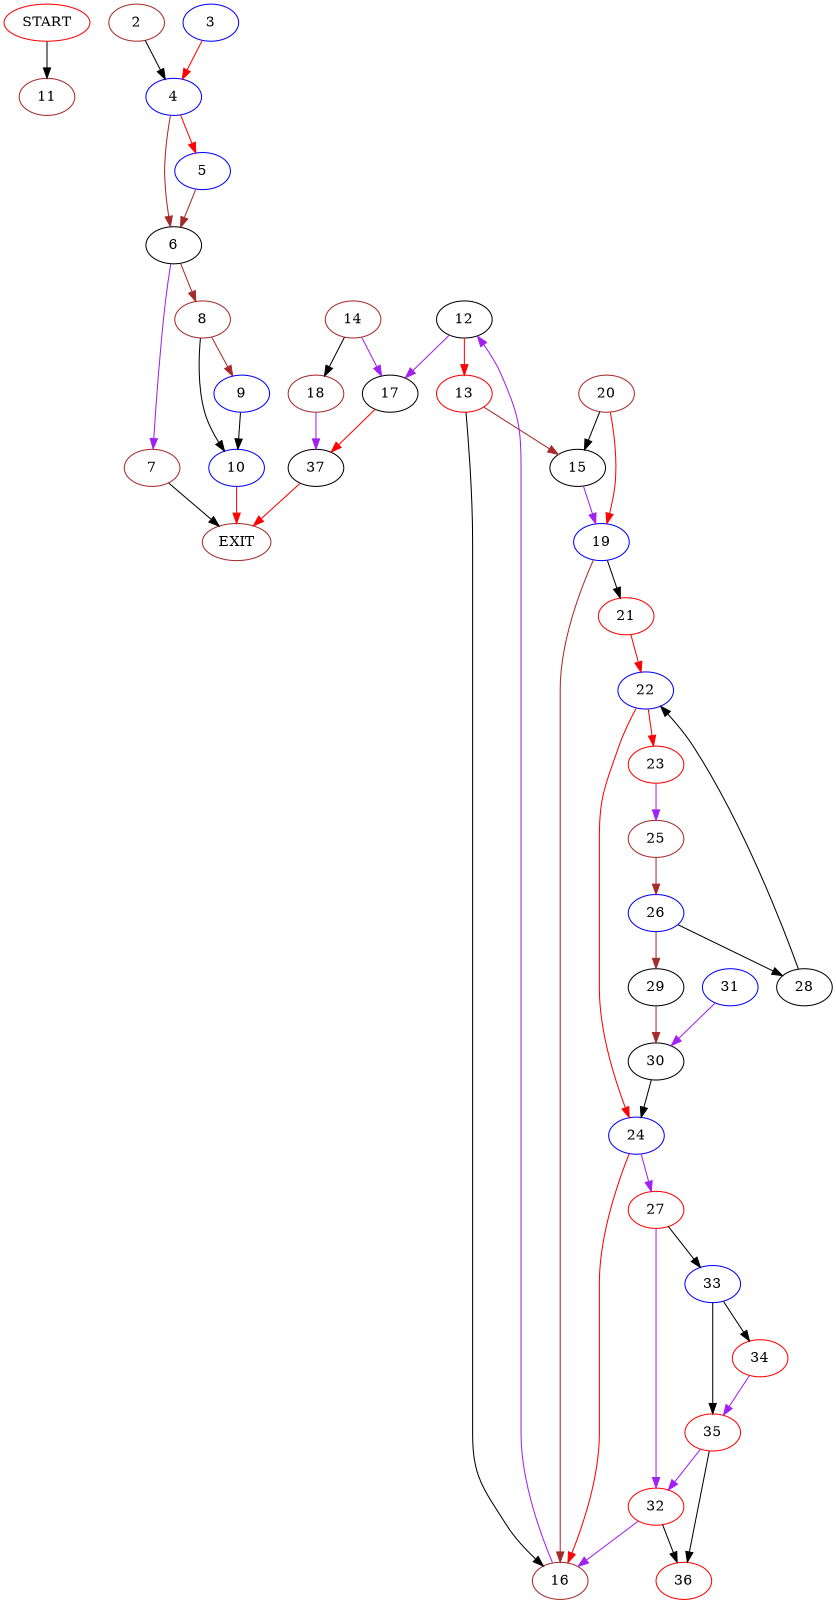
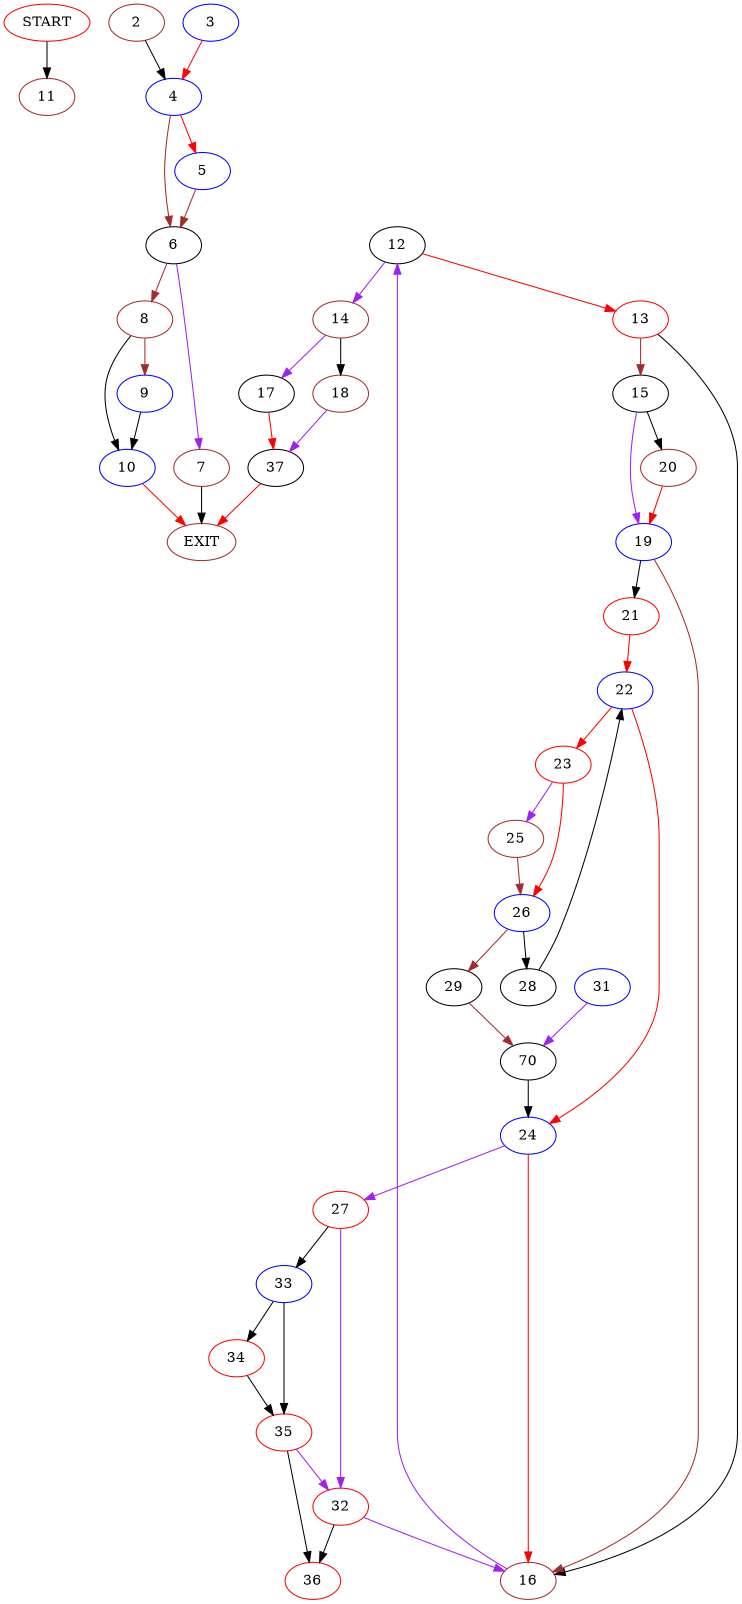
(431, 353) -> (372, 278)
(594, 426) -> (653, 426)
none -> (558, 837)
(656, 1061) -> (528, 1061)
(739, 1391) -> (257, 1391)
